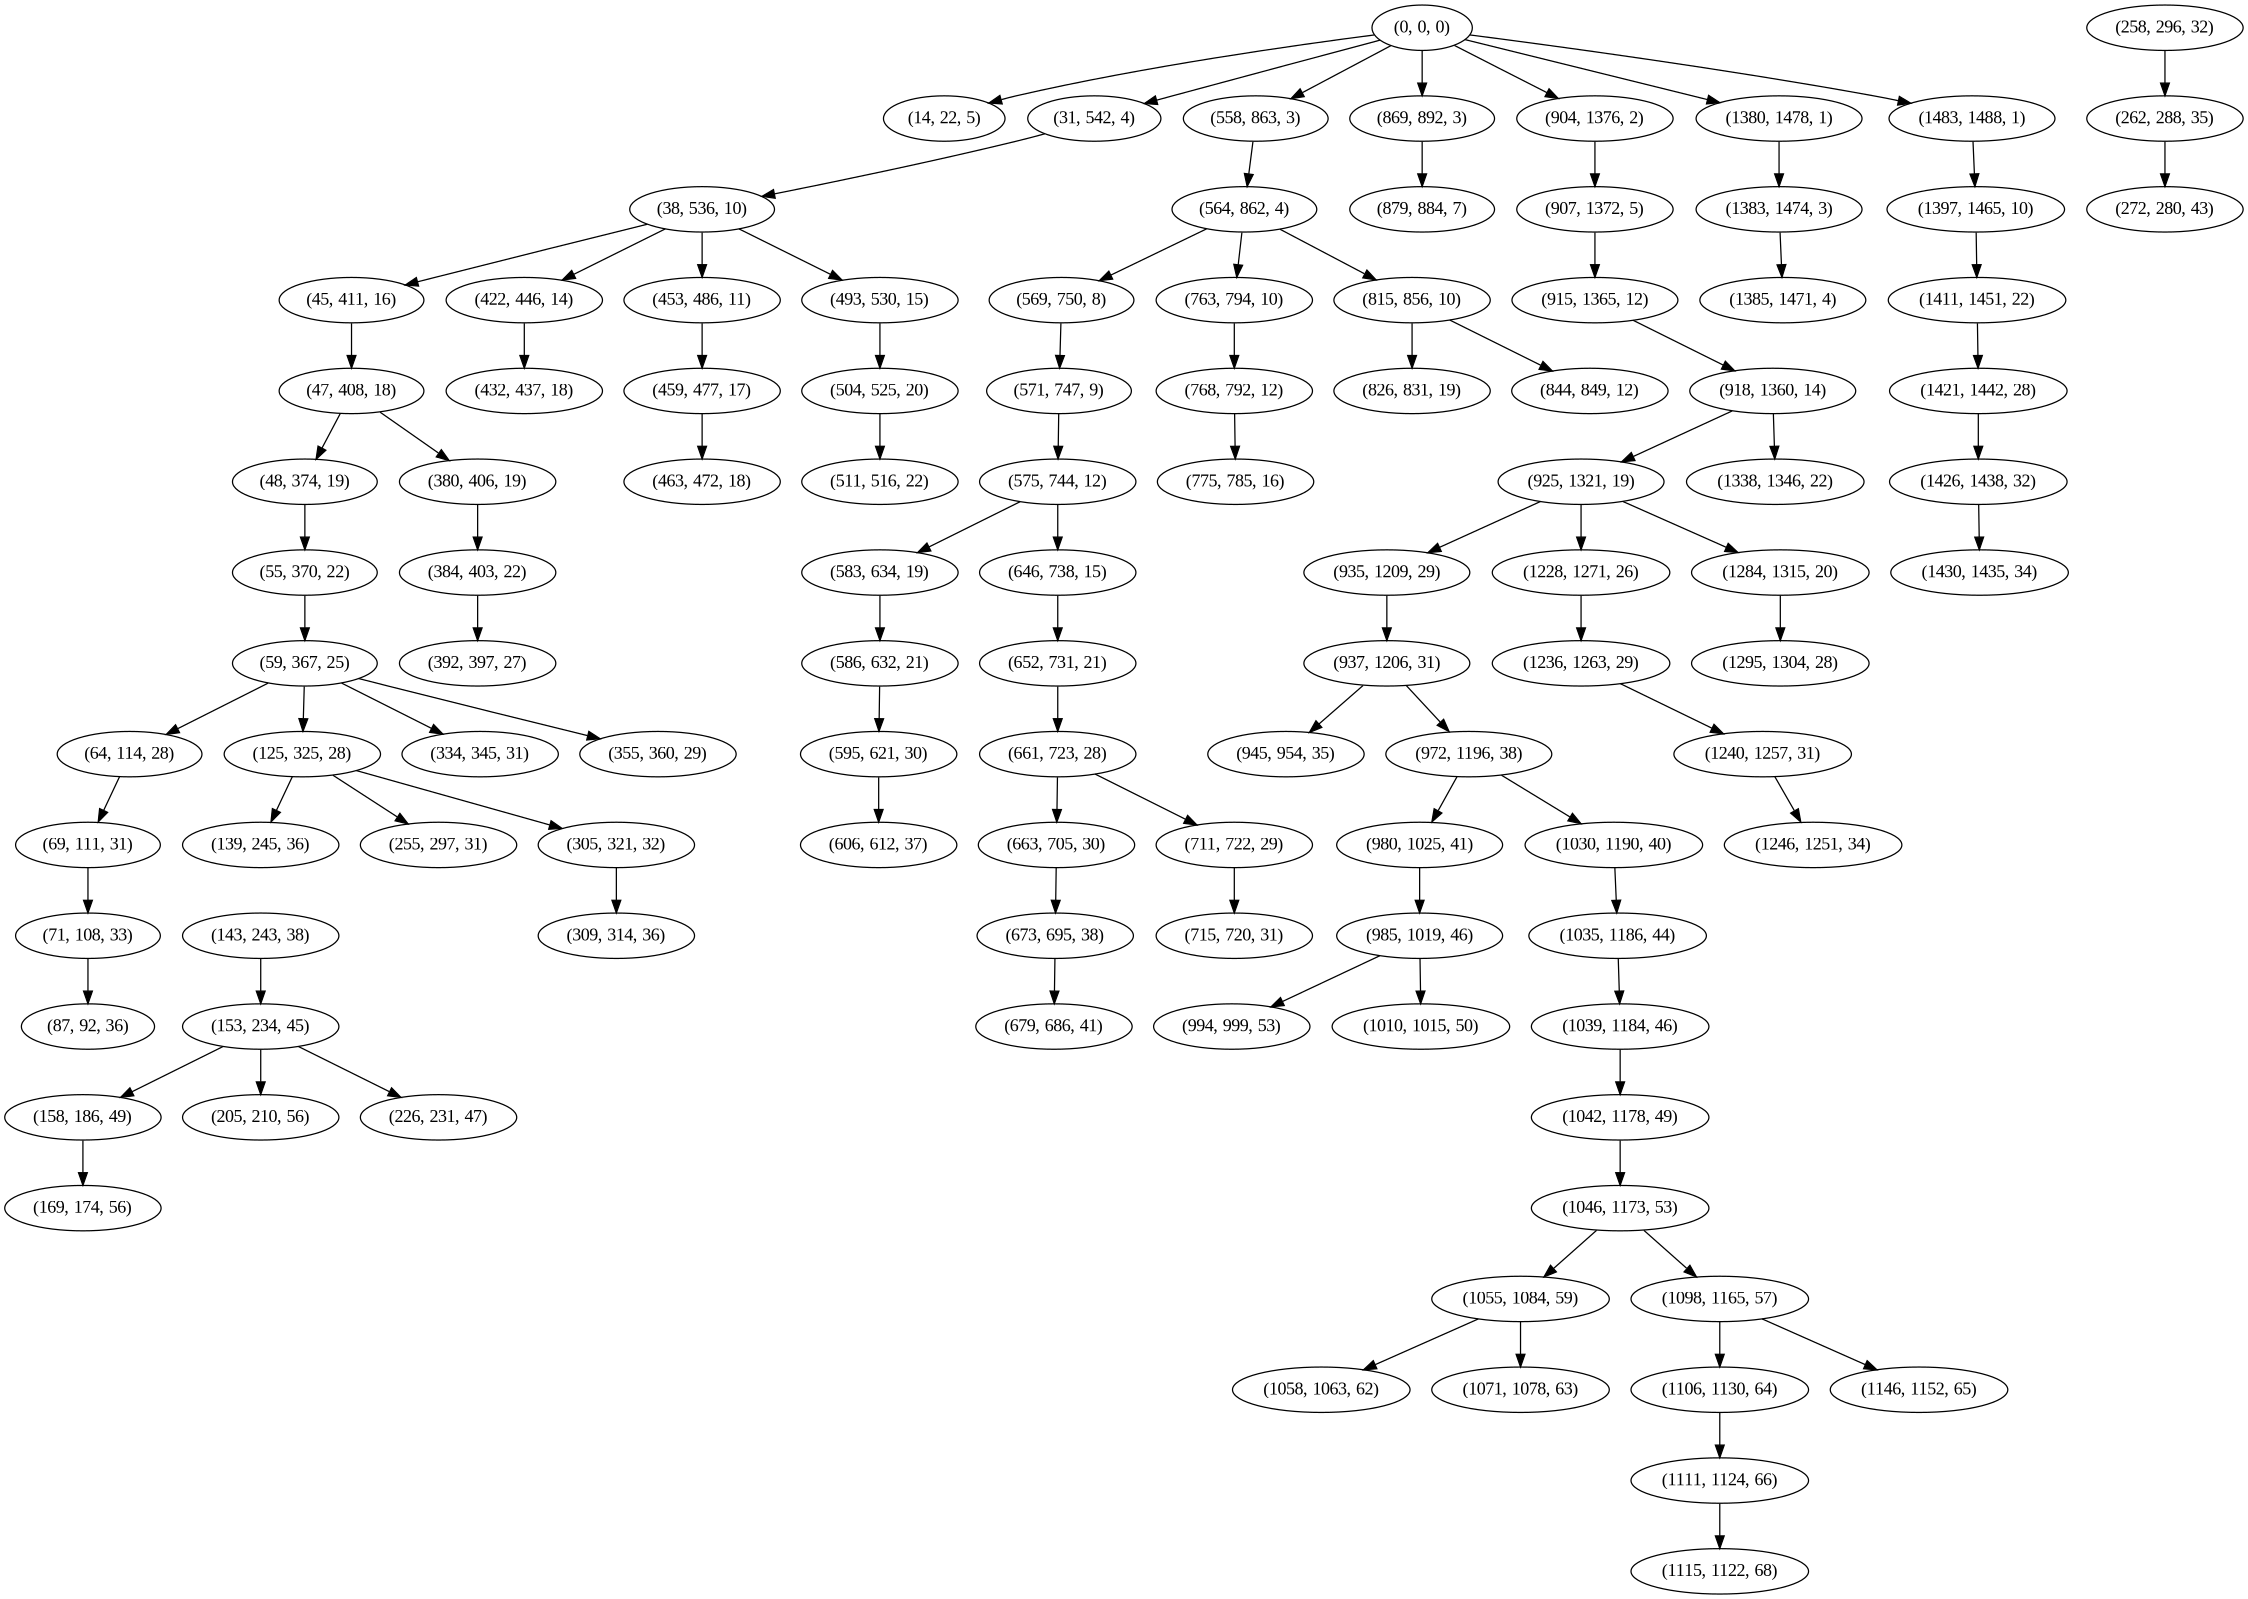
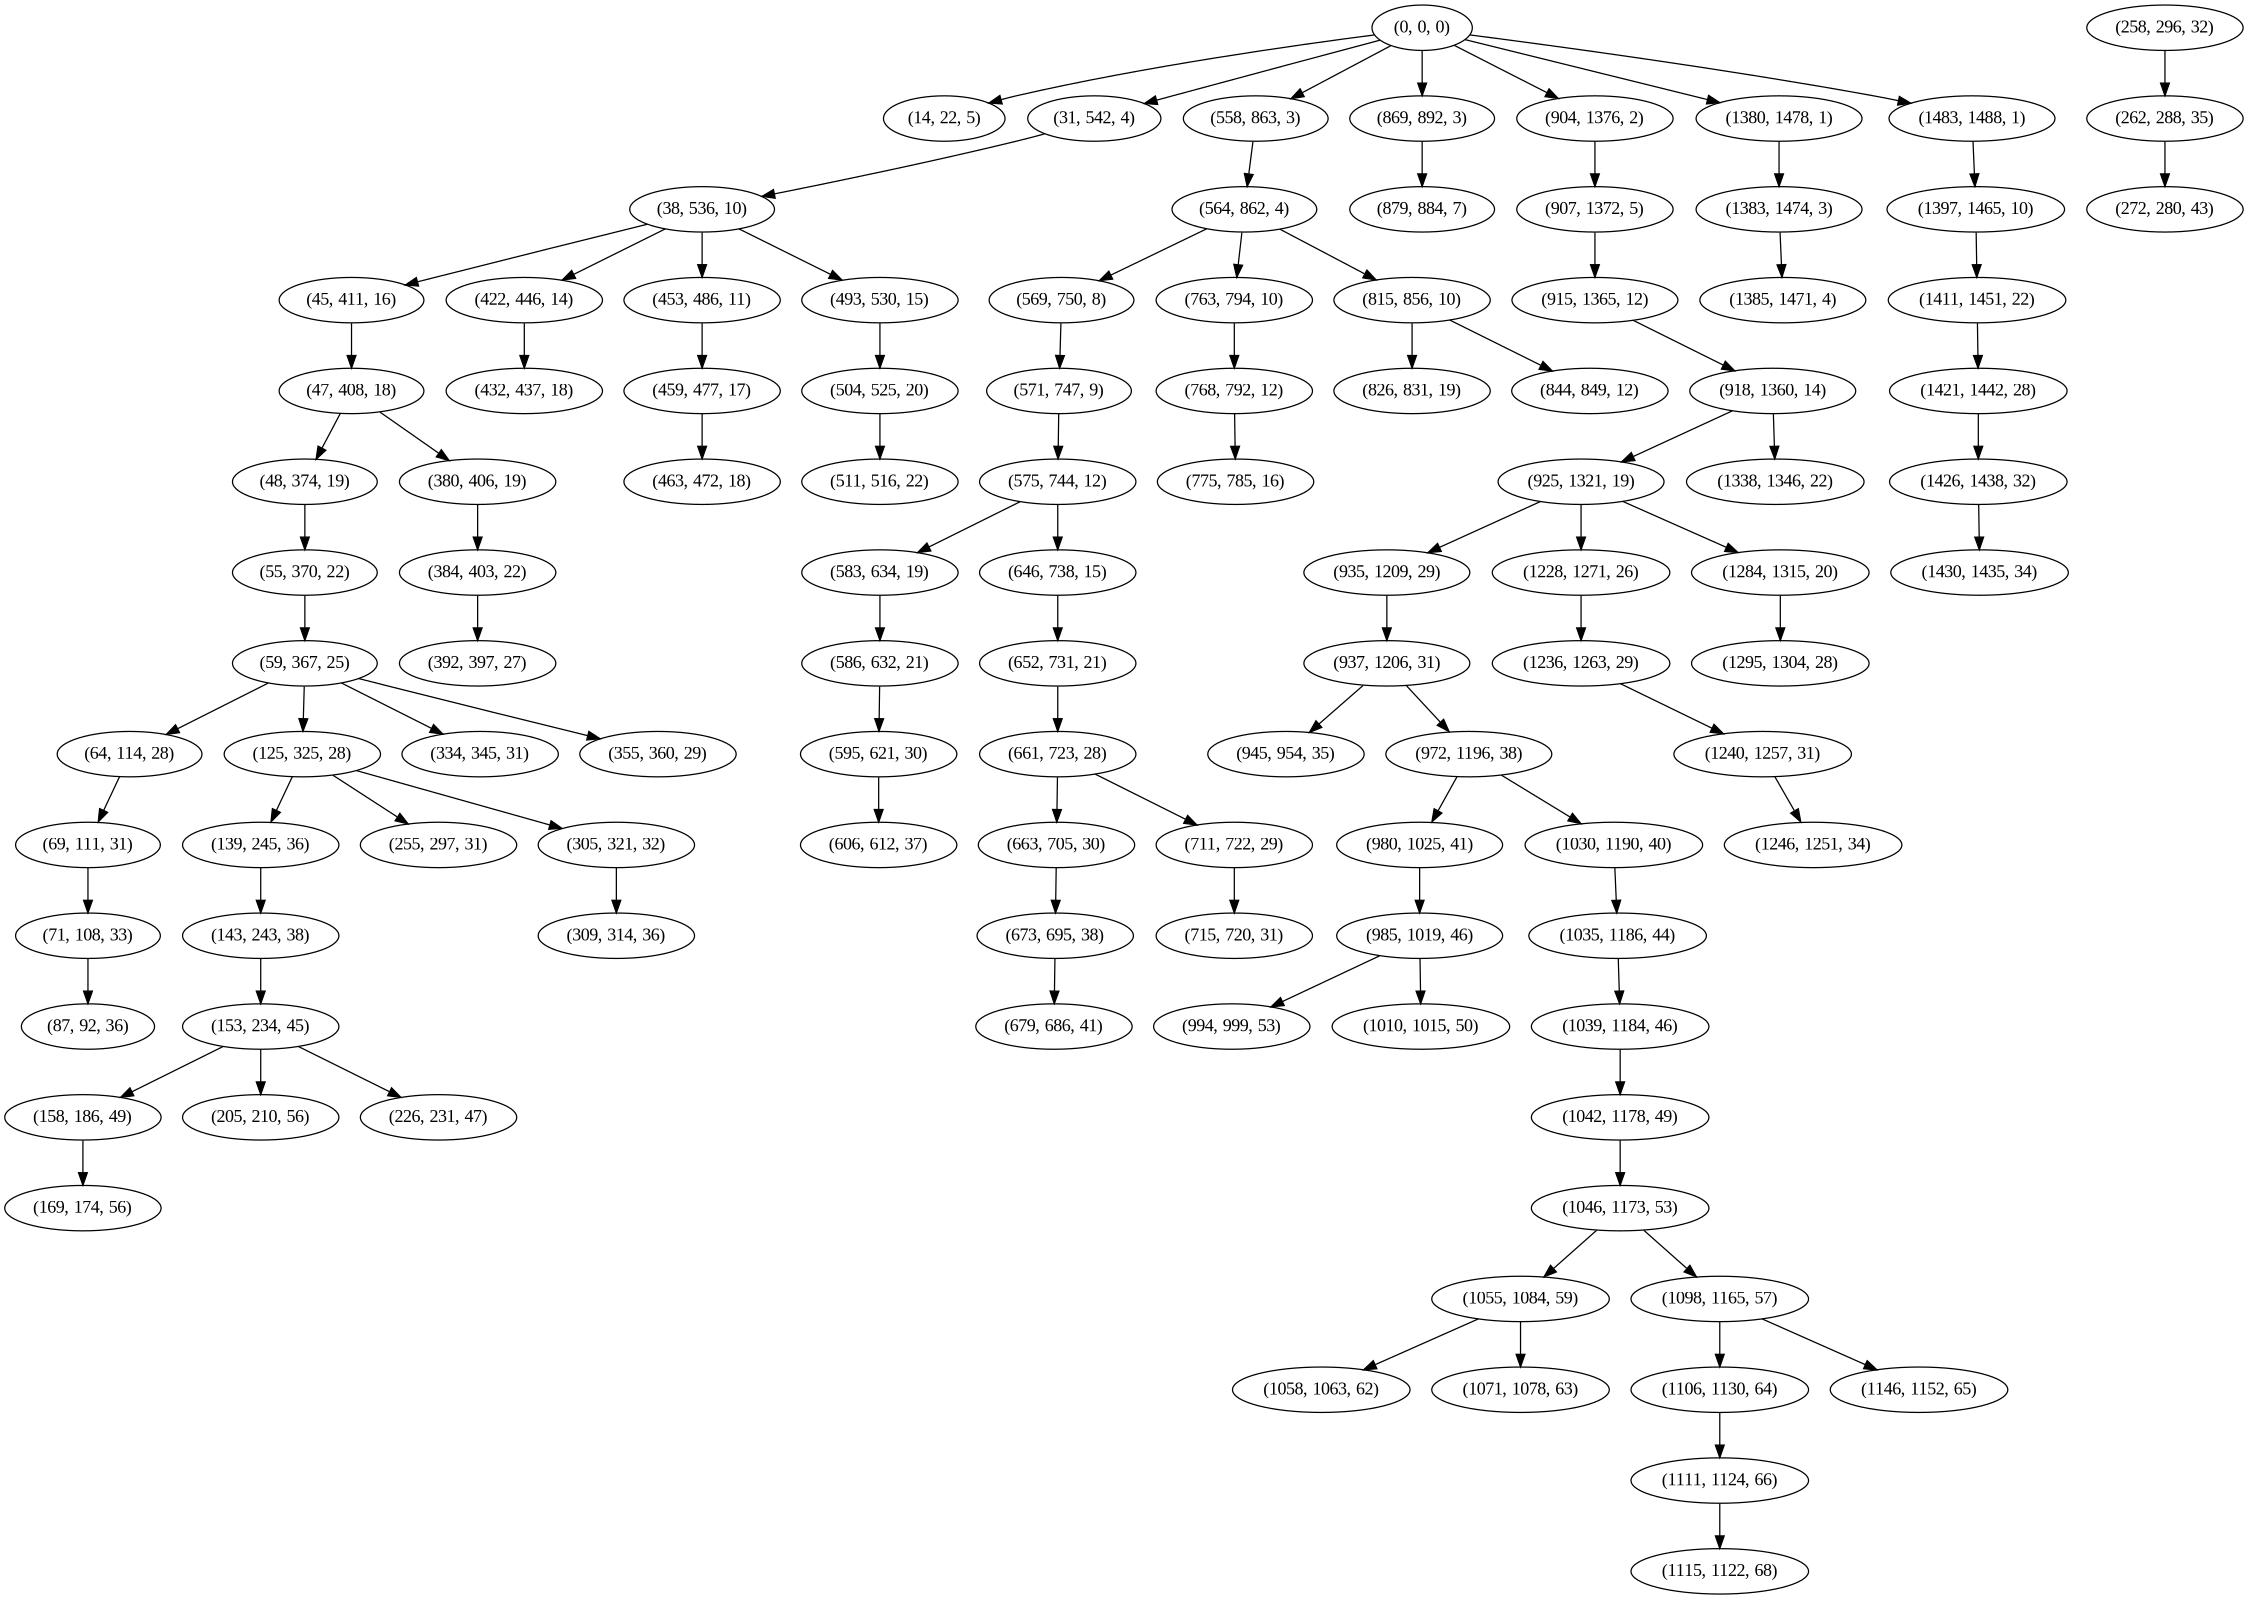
none -> (261, 884)
